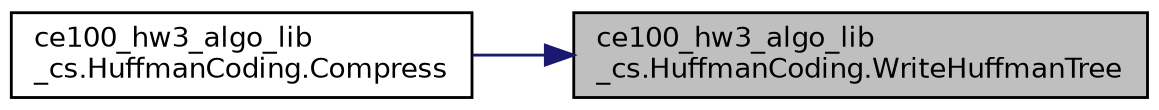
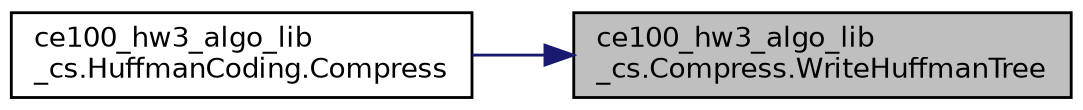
(861, 55) -> (822, 55)
